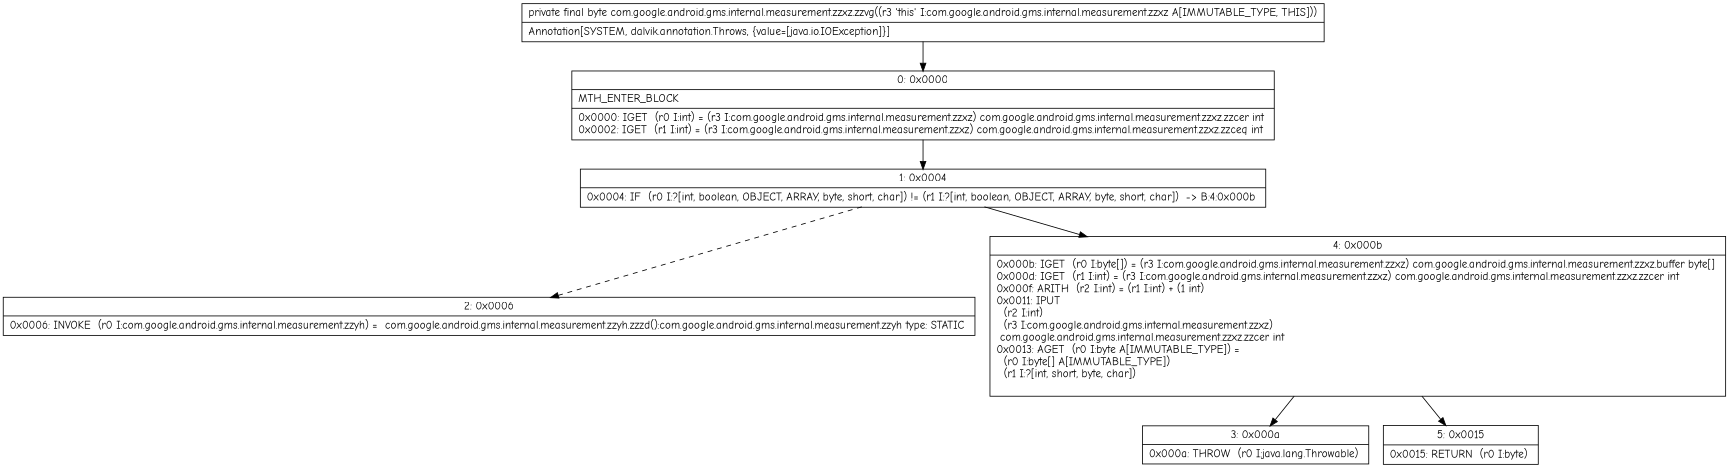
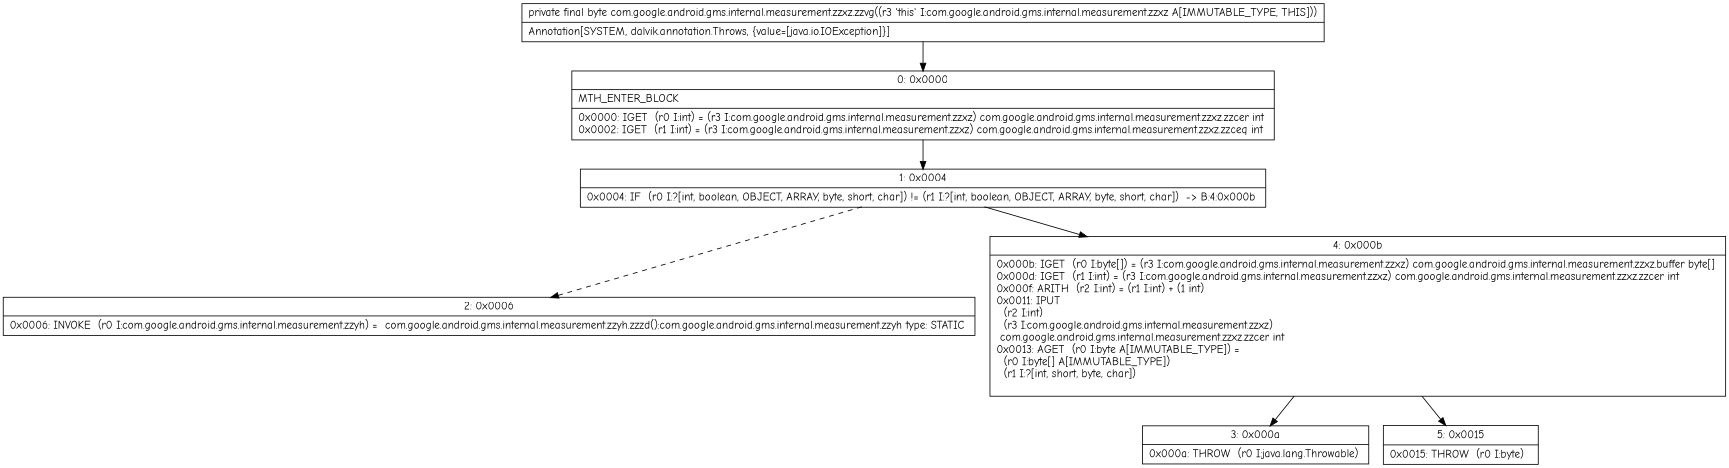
(1461, 454) -> (1459, 454)
